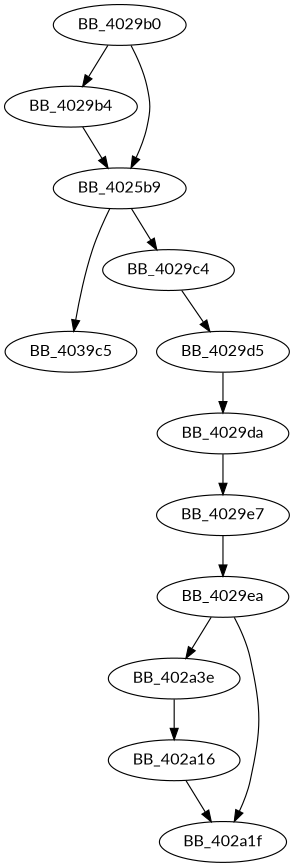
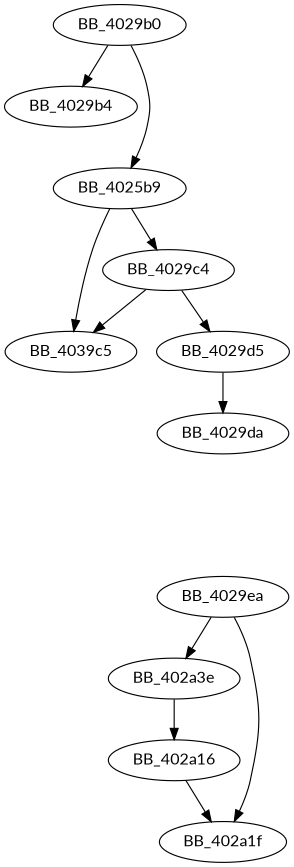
(92, 143) -> none
none -> (124, 307)
(223, 515) -> none
